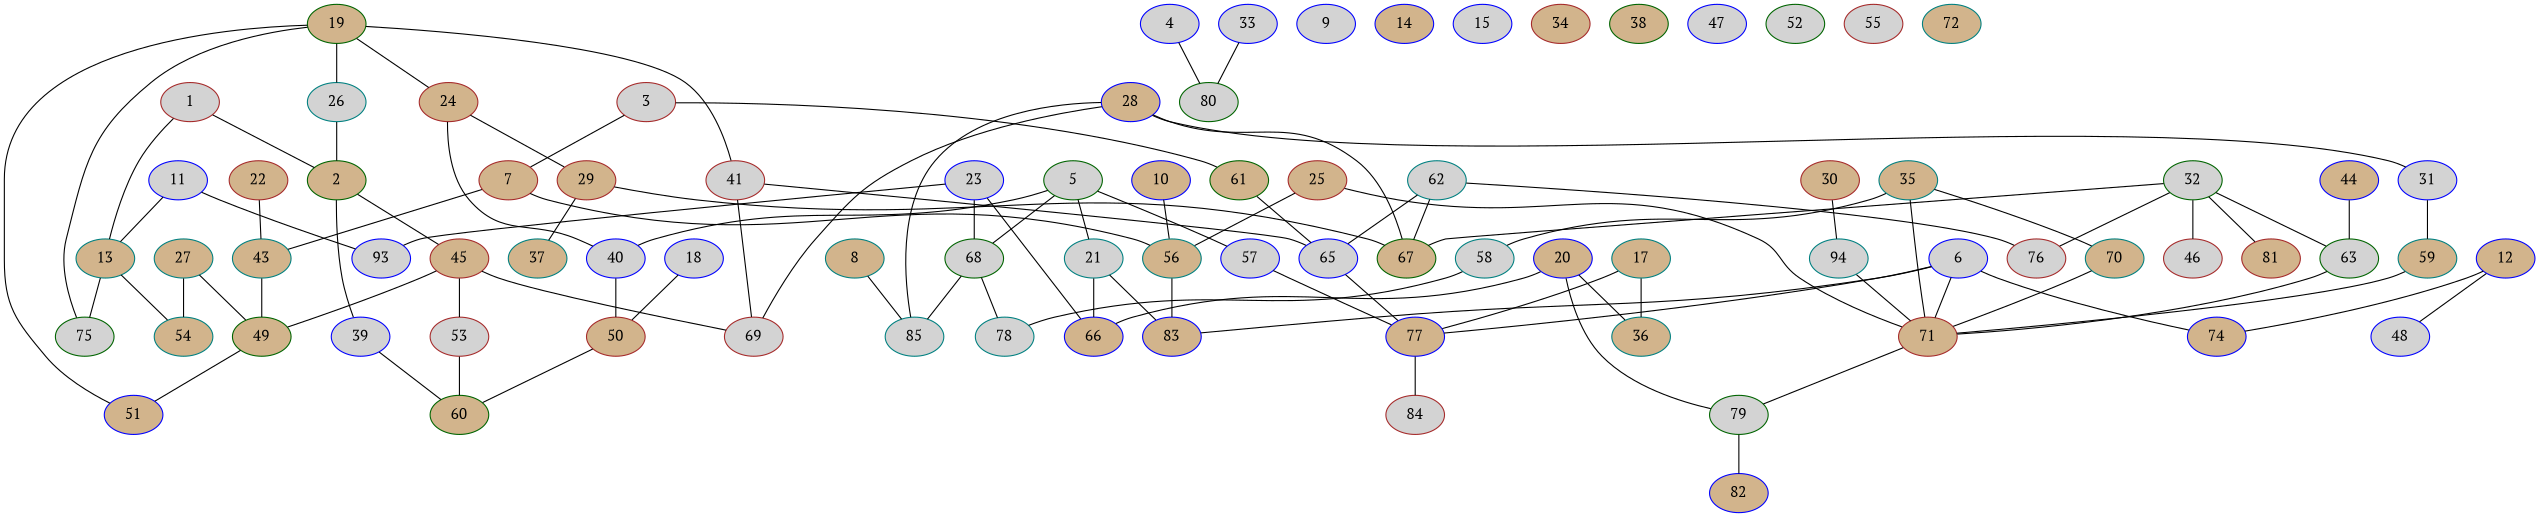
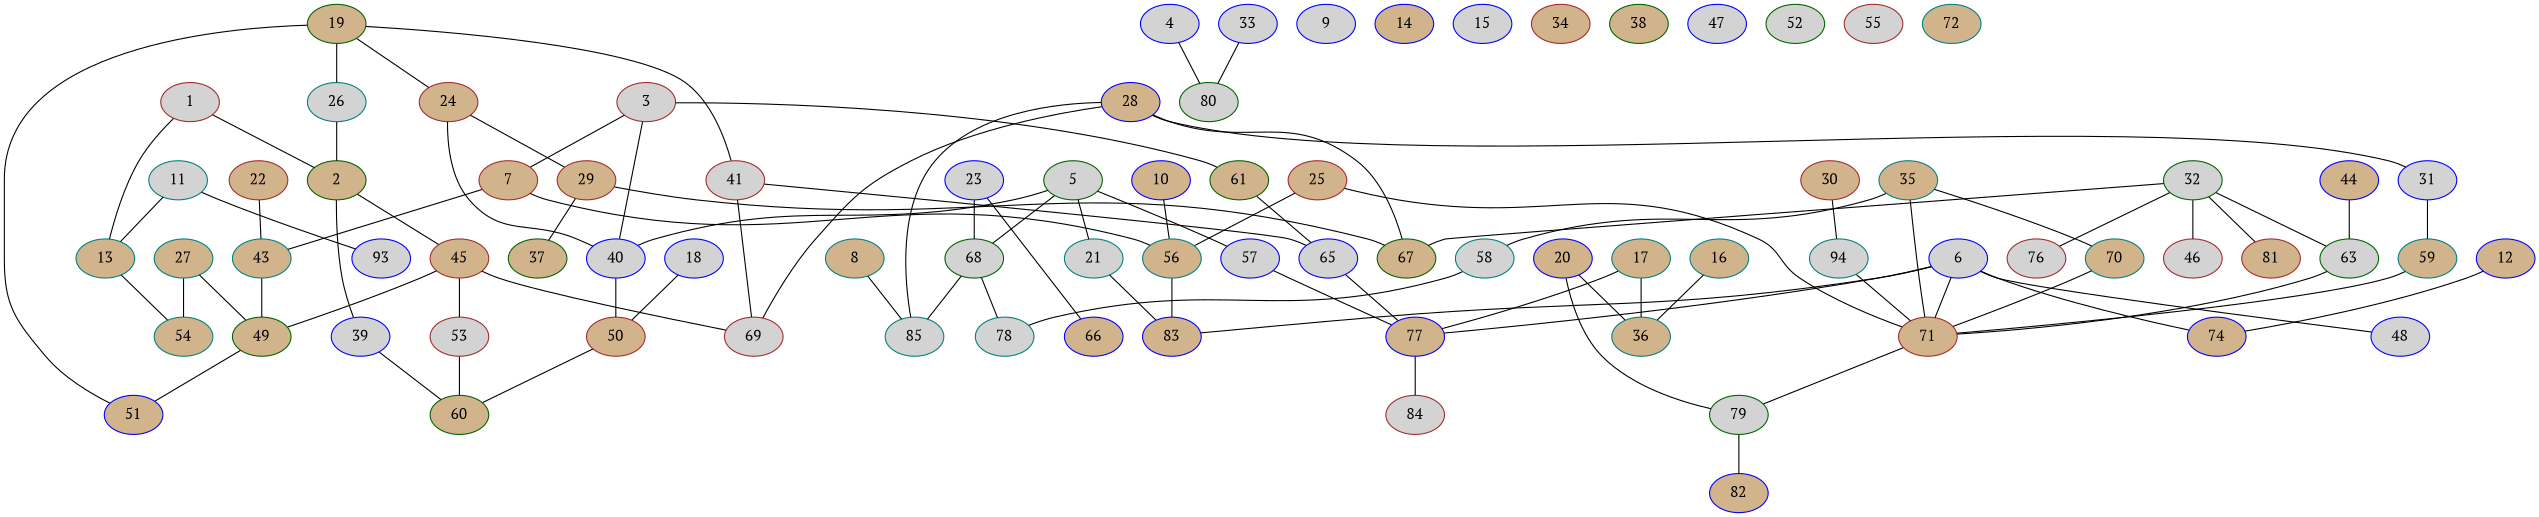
(178, 180) -> (178, 180)
none -> (631, 180)
(1437, 180) -> none
(674, 211) -> none
(538, 258) -> (538, 258)
none -> (1719, 258)
(1094, 298) -> none
(1393, 298) -> none
(2453, 298) -> (2155, 304)
(85, 337) -> none
